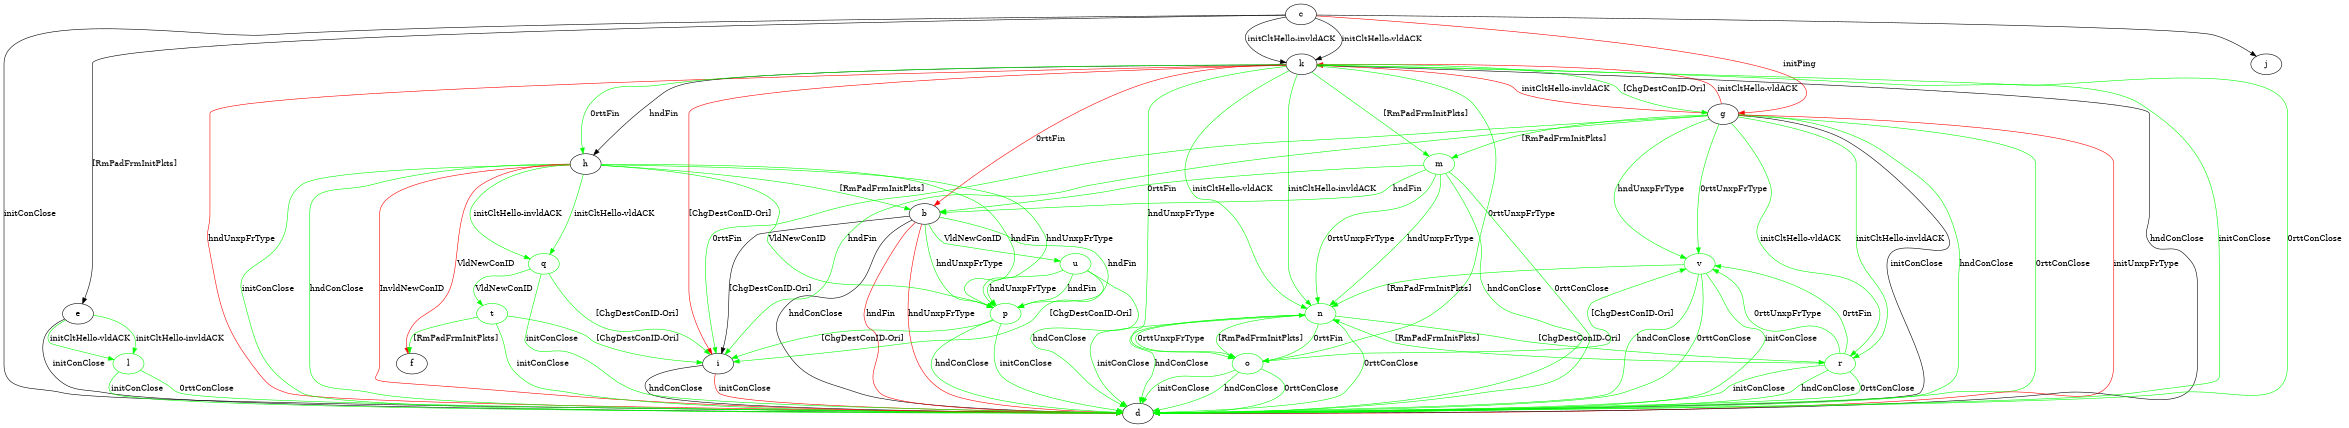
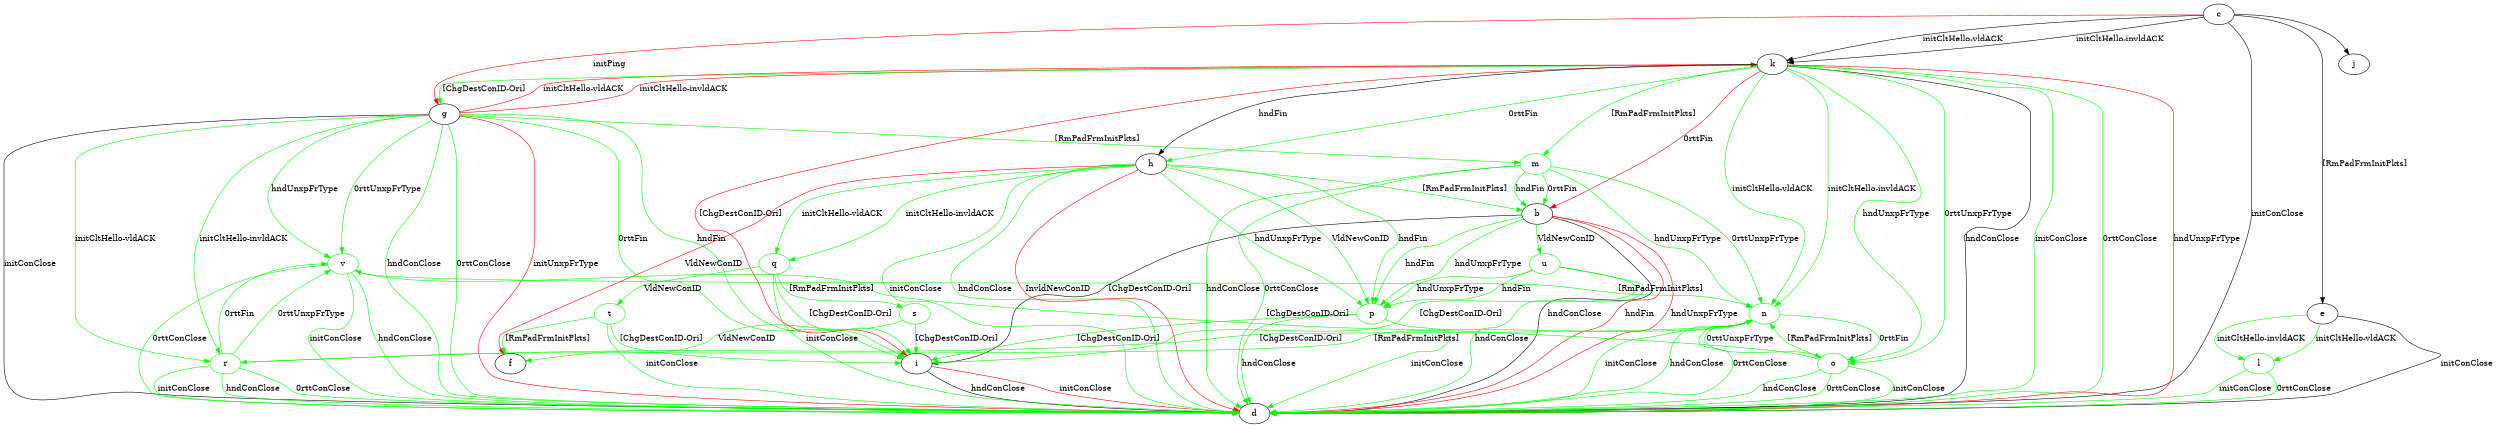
none -> (915, 314)
